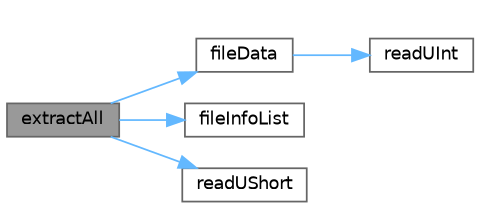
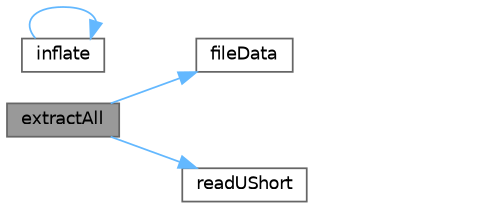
none -> (63, 55)
(422, 55) -> none
(245, 120) -> none
